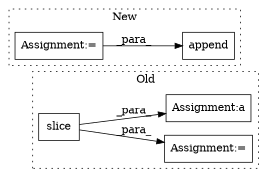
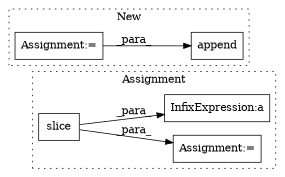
(146, 80) -> (154, 80)
(209, 108) -> (217, 108)
